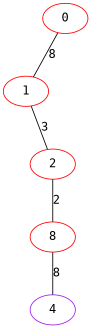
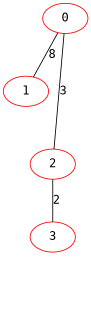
(39, 128) -> (59, 91)
(53, 237) -> (53, 237)
(53, 310) -> none
